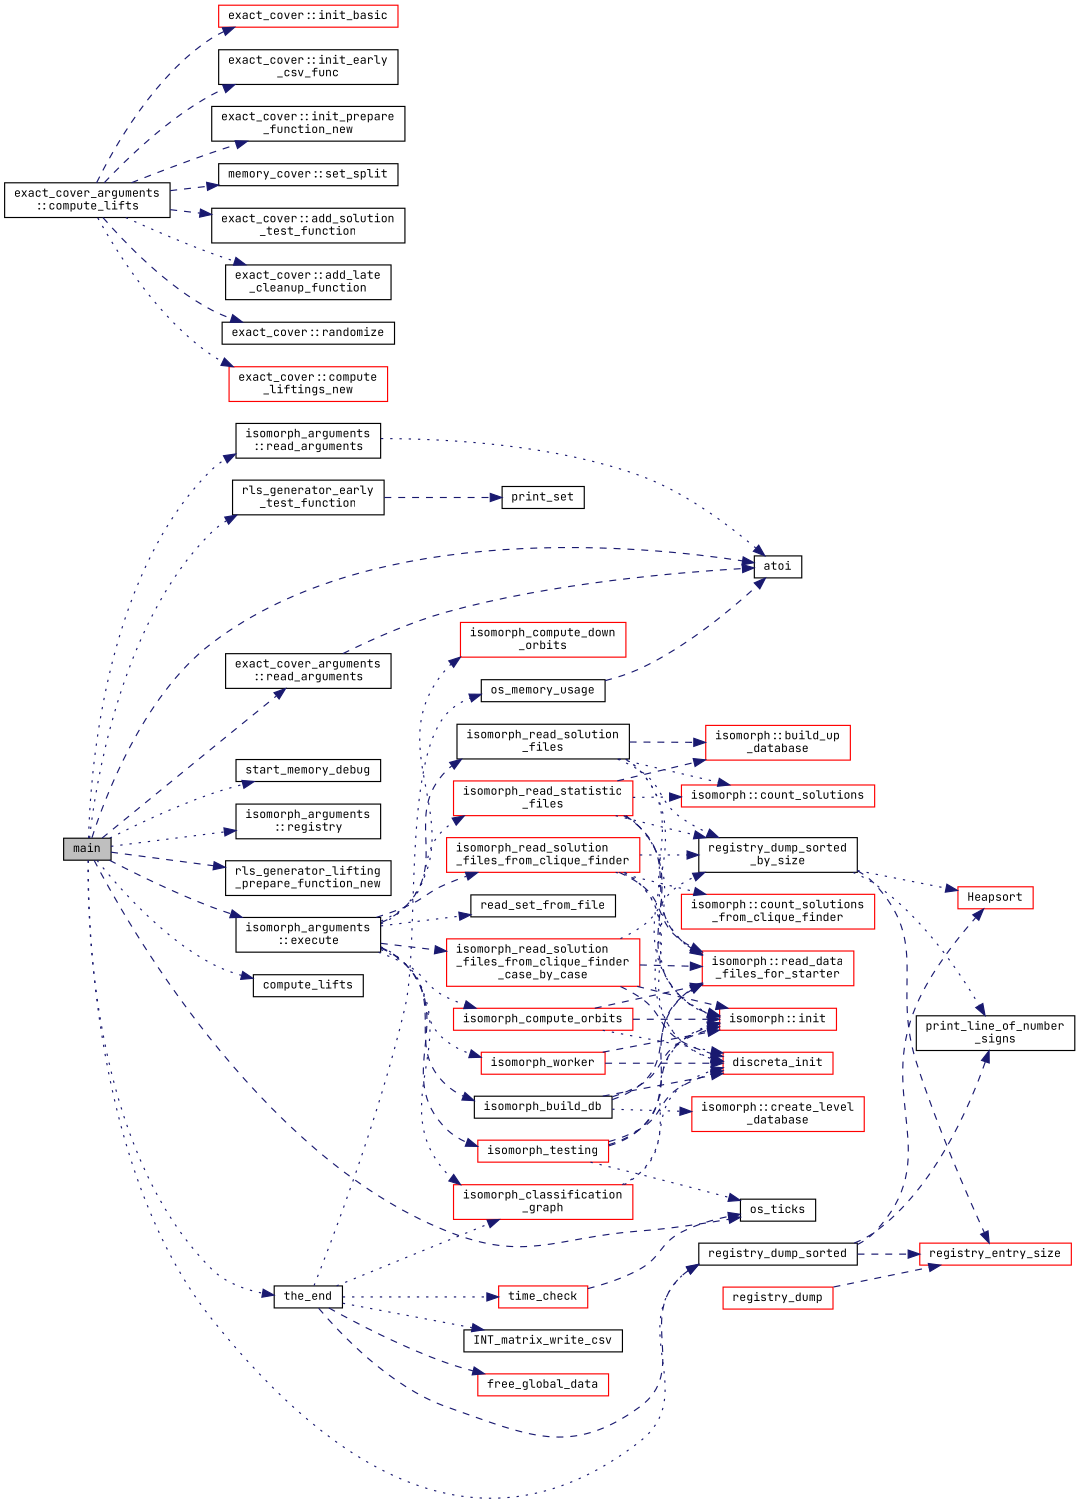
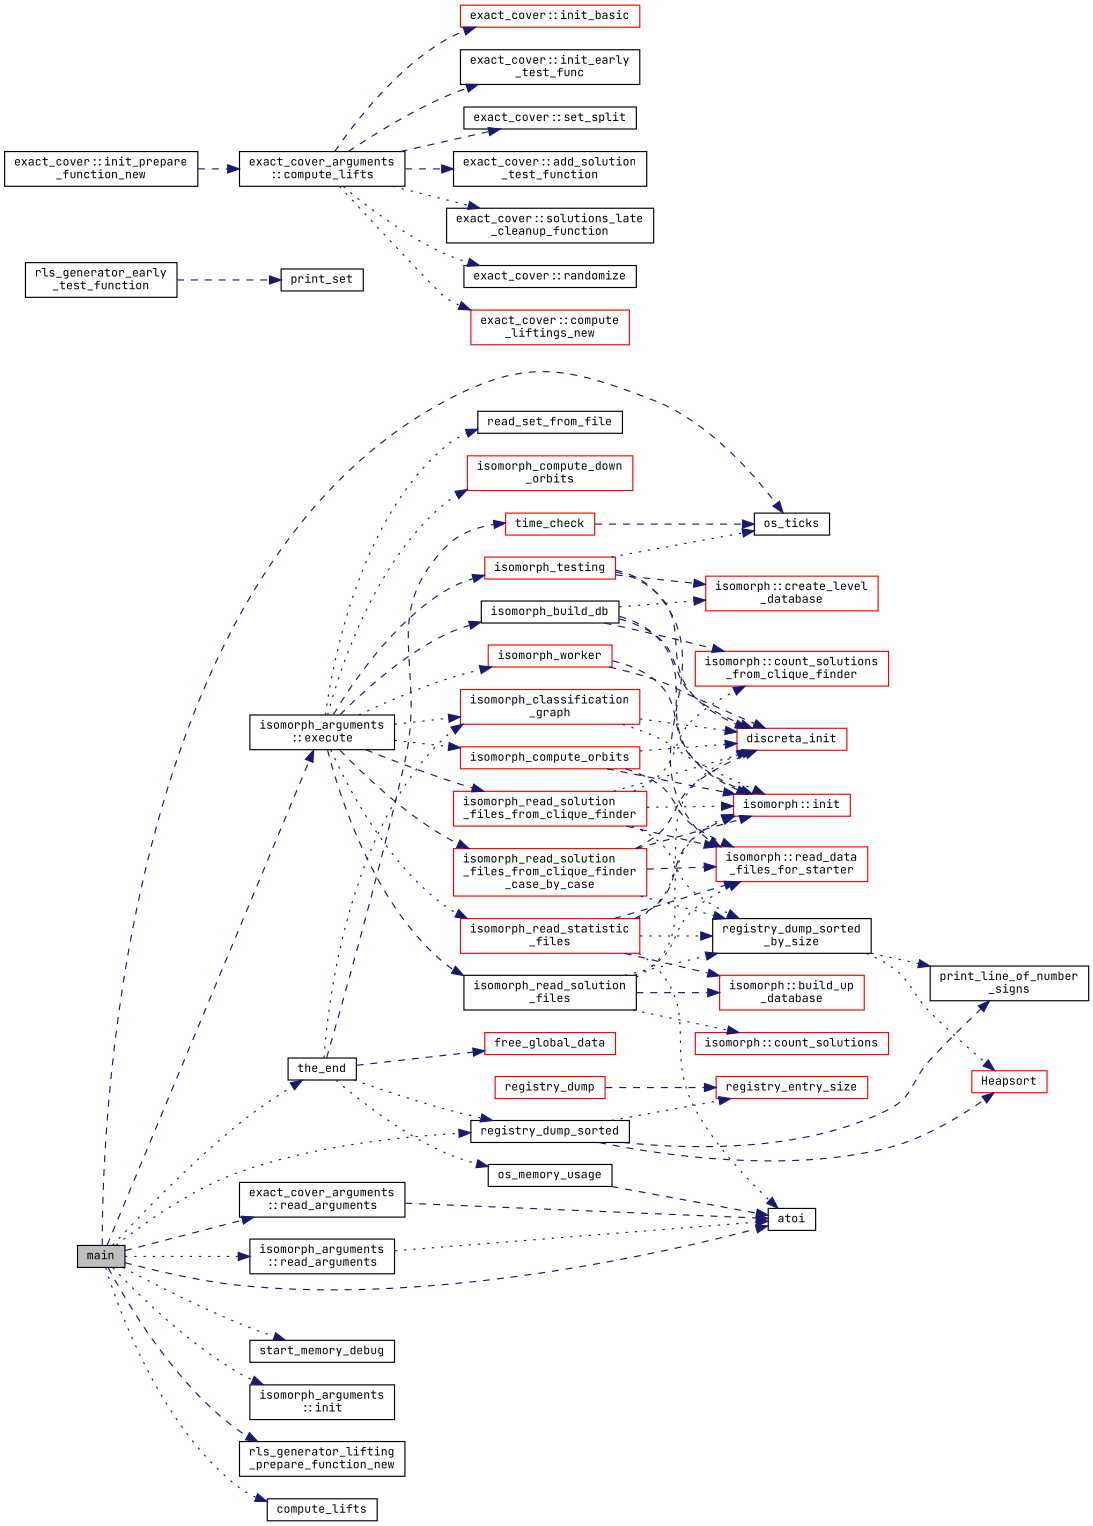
(308, 67) -> (550, 67)
(184, 163) -> (213, 169)
(308, 175) -> (550, 118)
(161, 275) -> (402, 230)
(308, 282) -> (550, 226)
(130, 667) -> none
(648, 797) -> (684, 1077)
(308, 821) -> (322, 1402)
(913, 1049) -> none
(660, 1051) -> (658, 635)
(660, 1087) -> (655, 579)
(883, 1254) -> (665, 1111)
(415, 1297) -> (402, 775)
(543, 1341) -> none
(539, 1435) -> (417, 1101)
